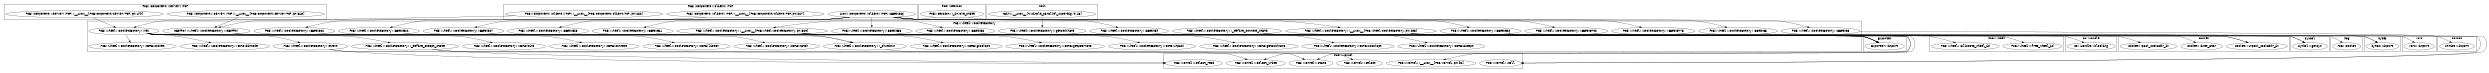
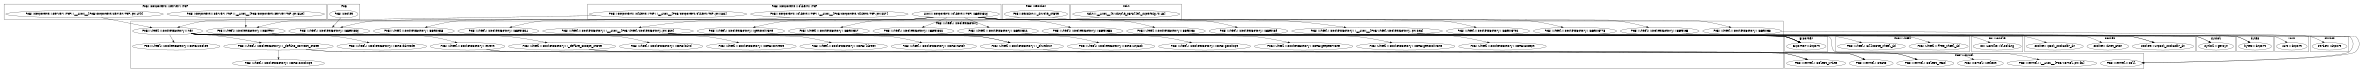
(206, 31) -> (246, 31)
(1925, 35) -> (337, 22)
none -> (226, 37)
